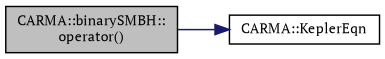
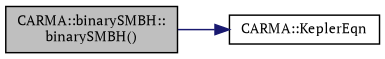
(92, 30) -> (92, 30)
